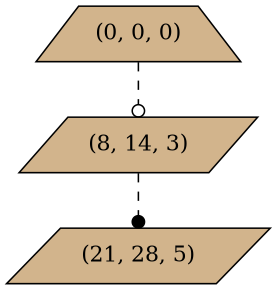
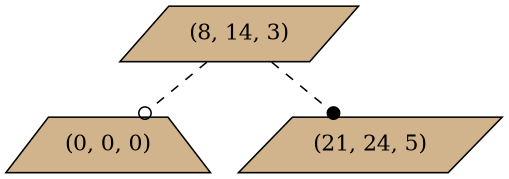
(138, 83) -> (178, 86)
(138, 256) -> (370, 145)
